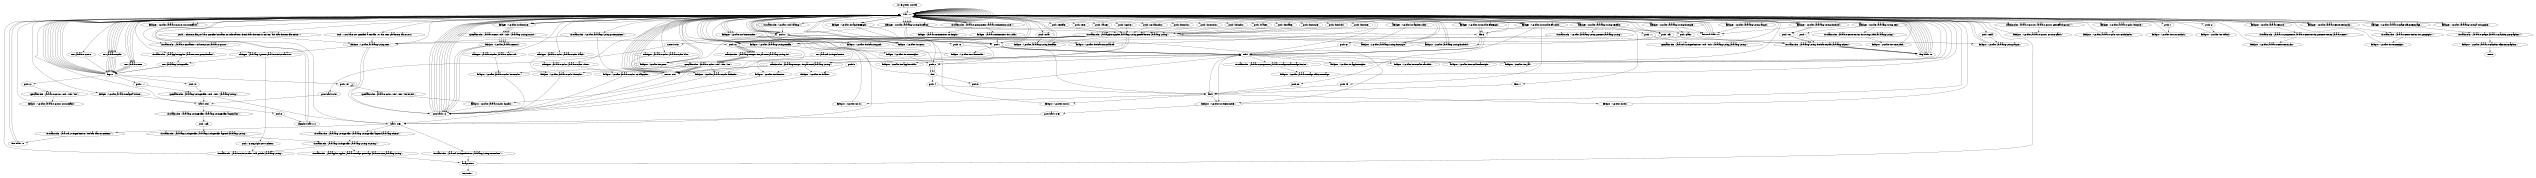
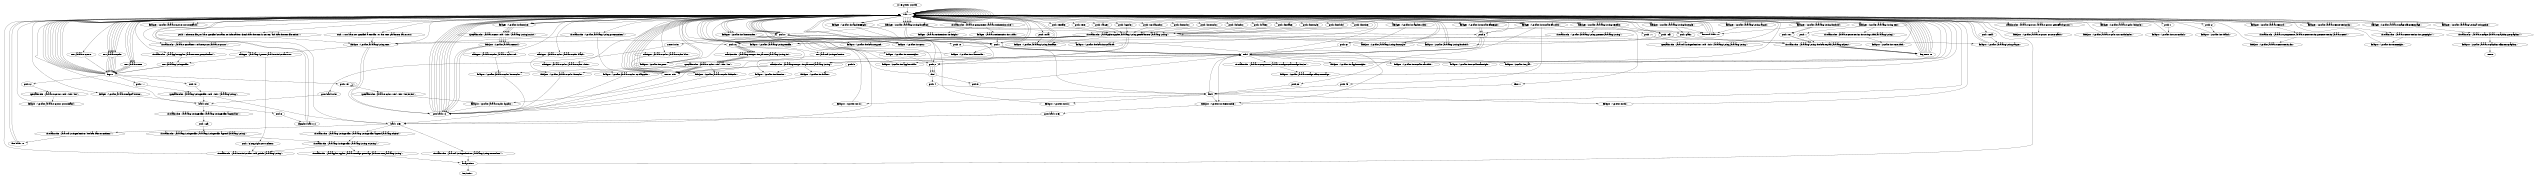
(783, 25) -> none
(1482, 35) -> (1482, 35)
(1926, 55) -> (1926, 55)
(822, 61) -> (801, 50)
